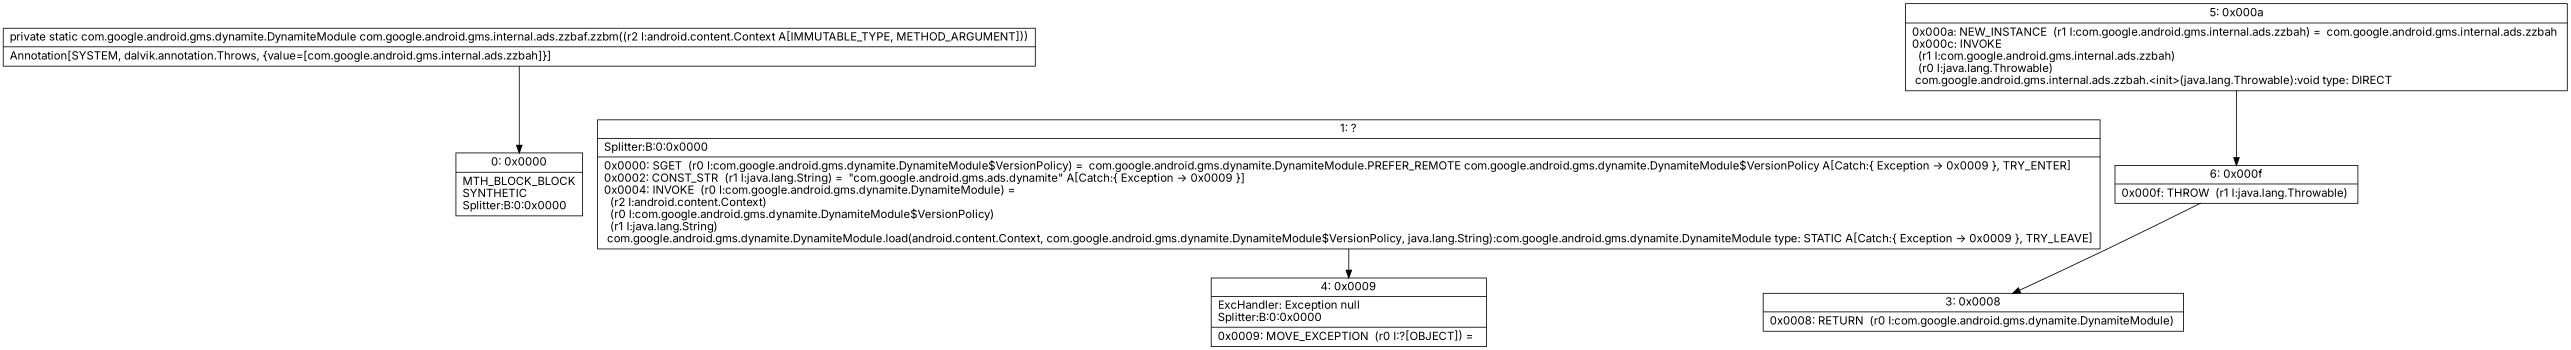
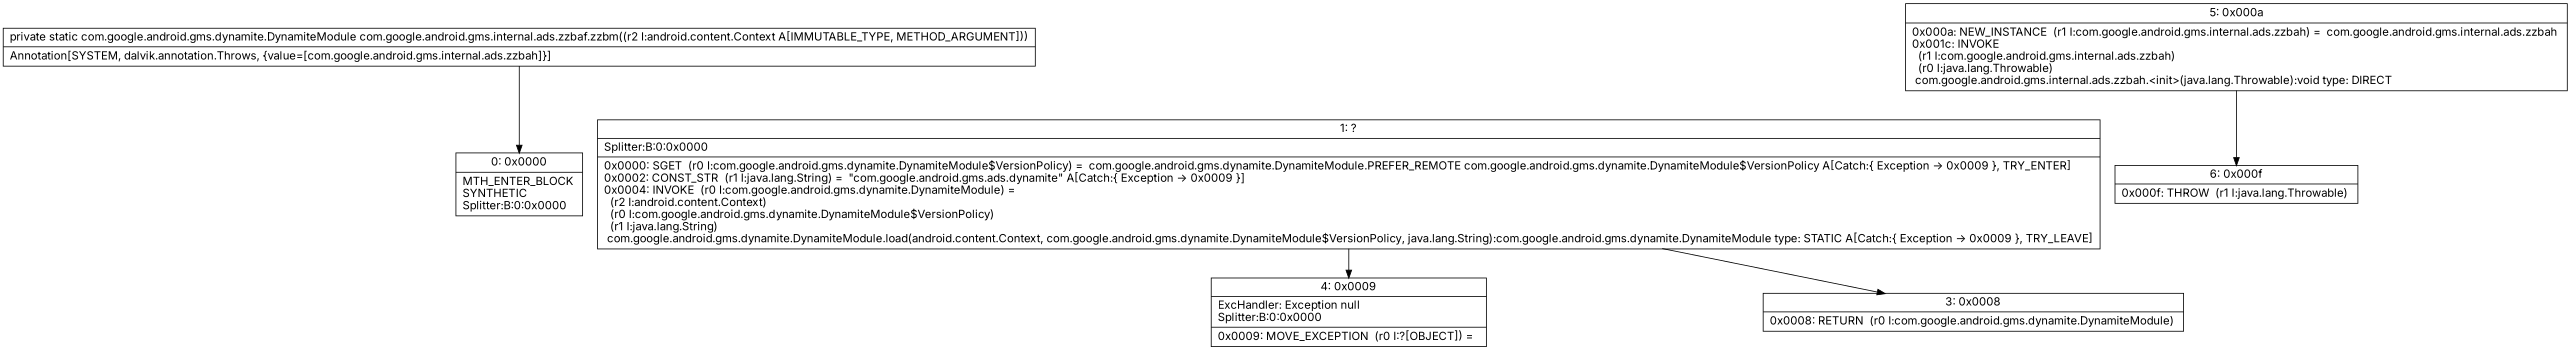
(1960, 44) -> (1959, 44)
(519, 182) -> (518, 182)
(2111, 247) -> (1770, 270)
